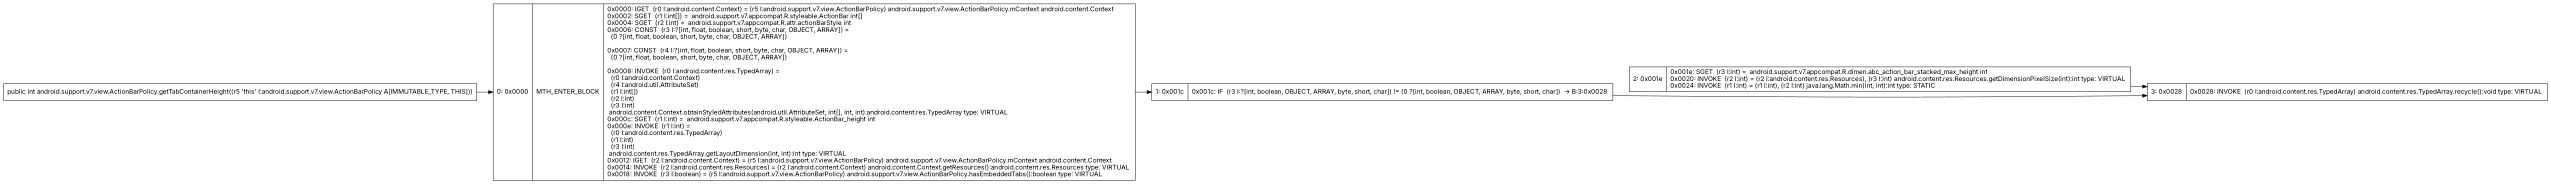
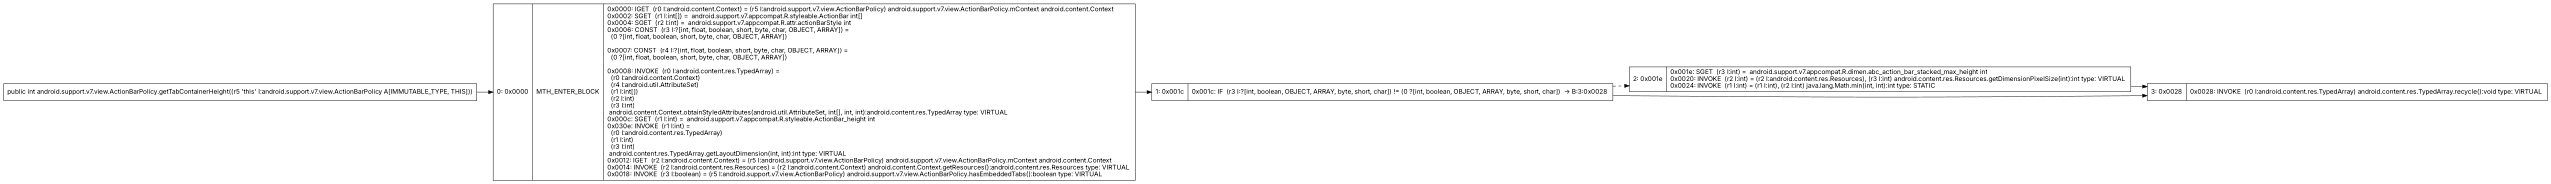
none -> (1619, 86)
(650, 126) -> (650, 126)
